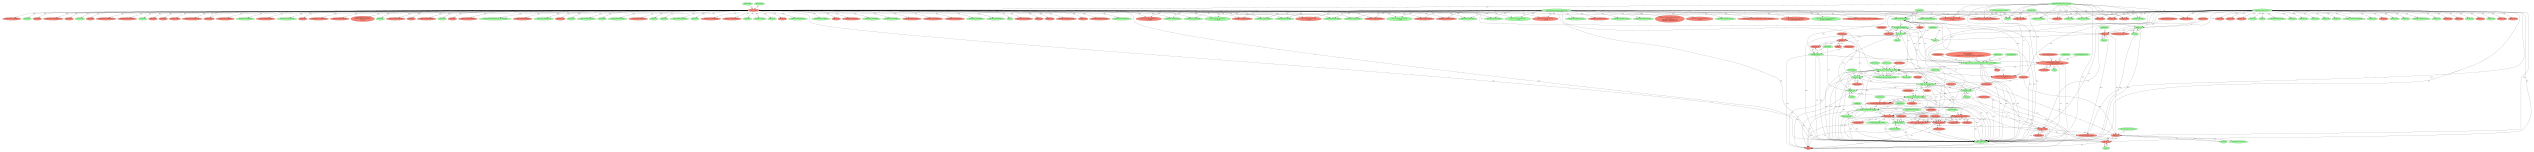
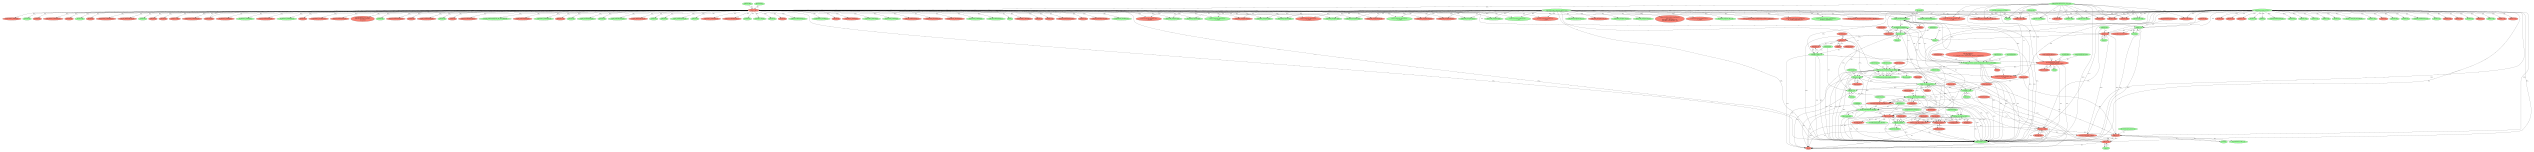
(1960, 116) -> (1960, 116)
